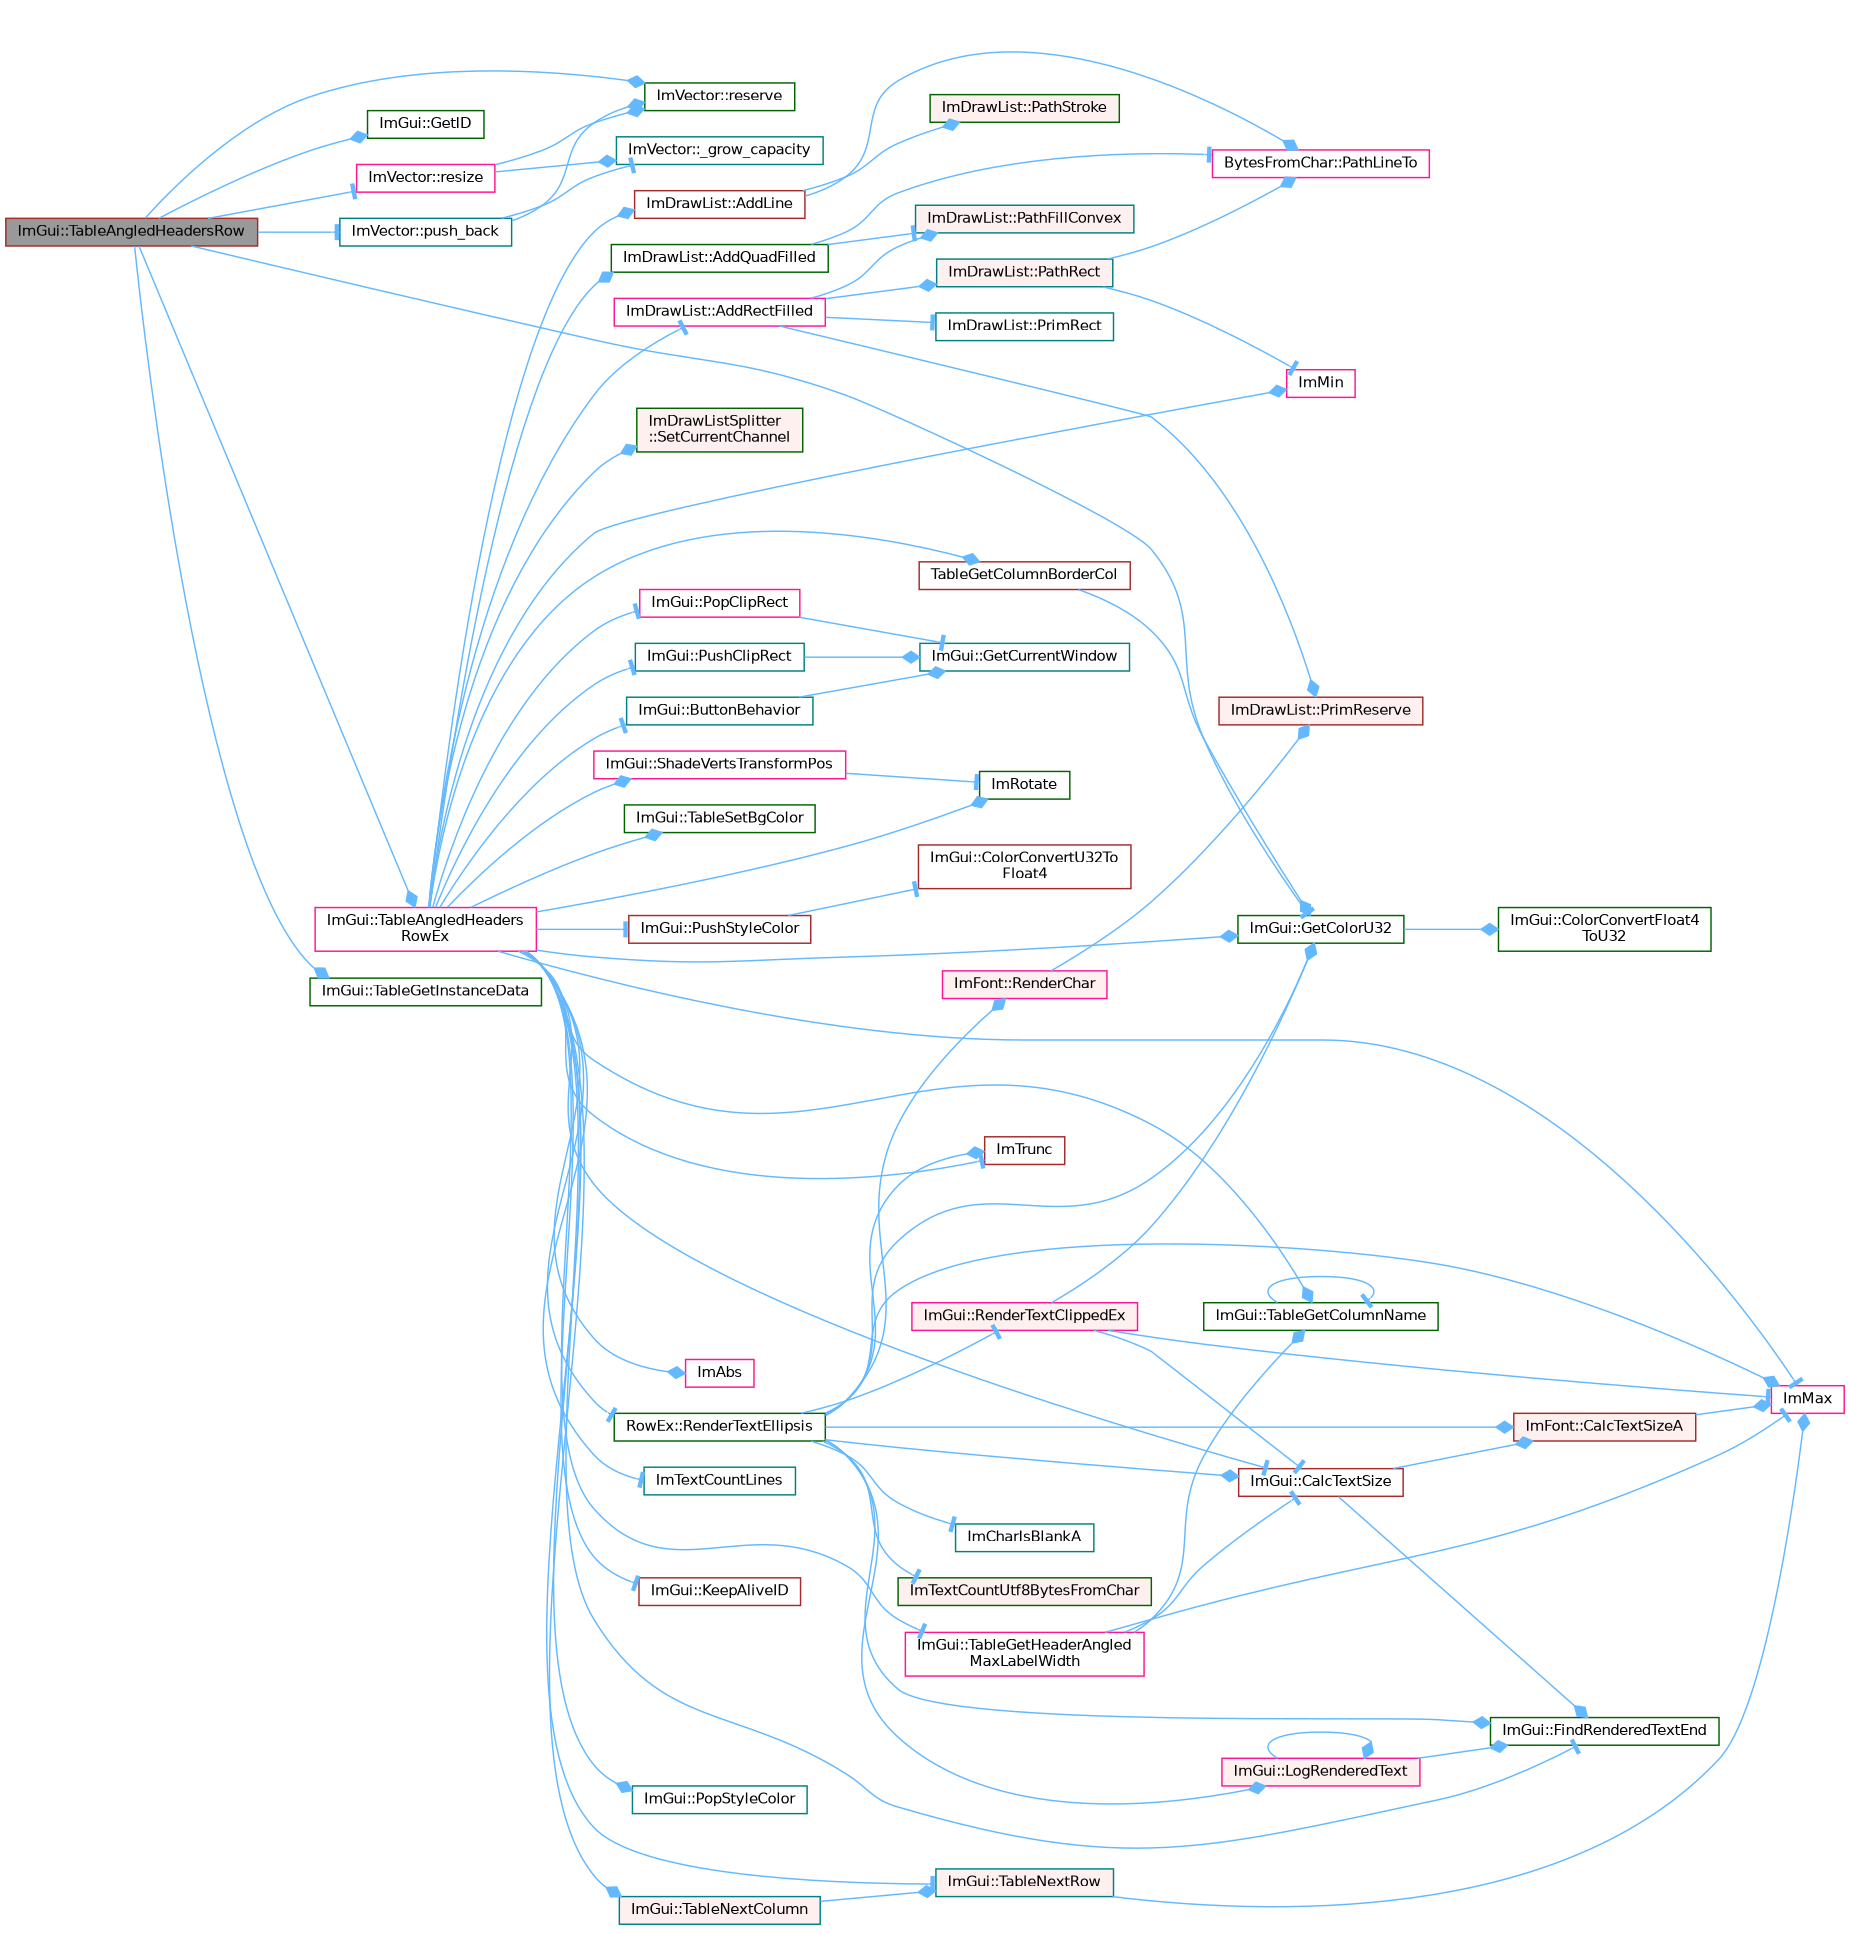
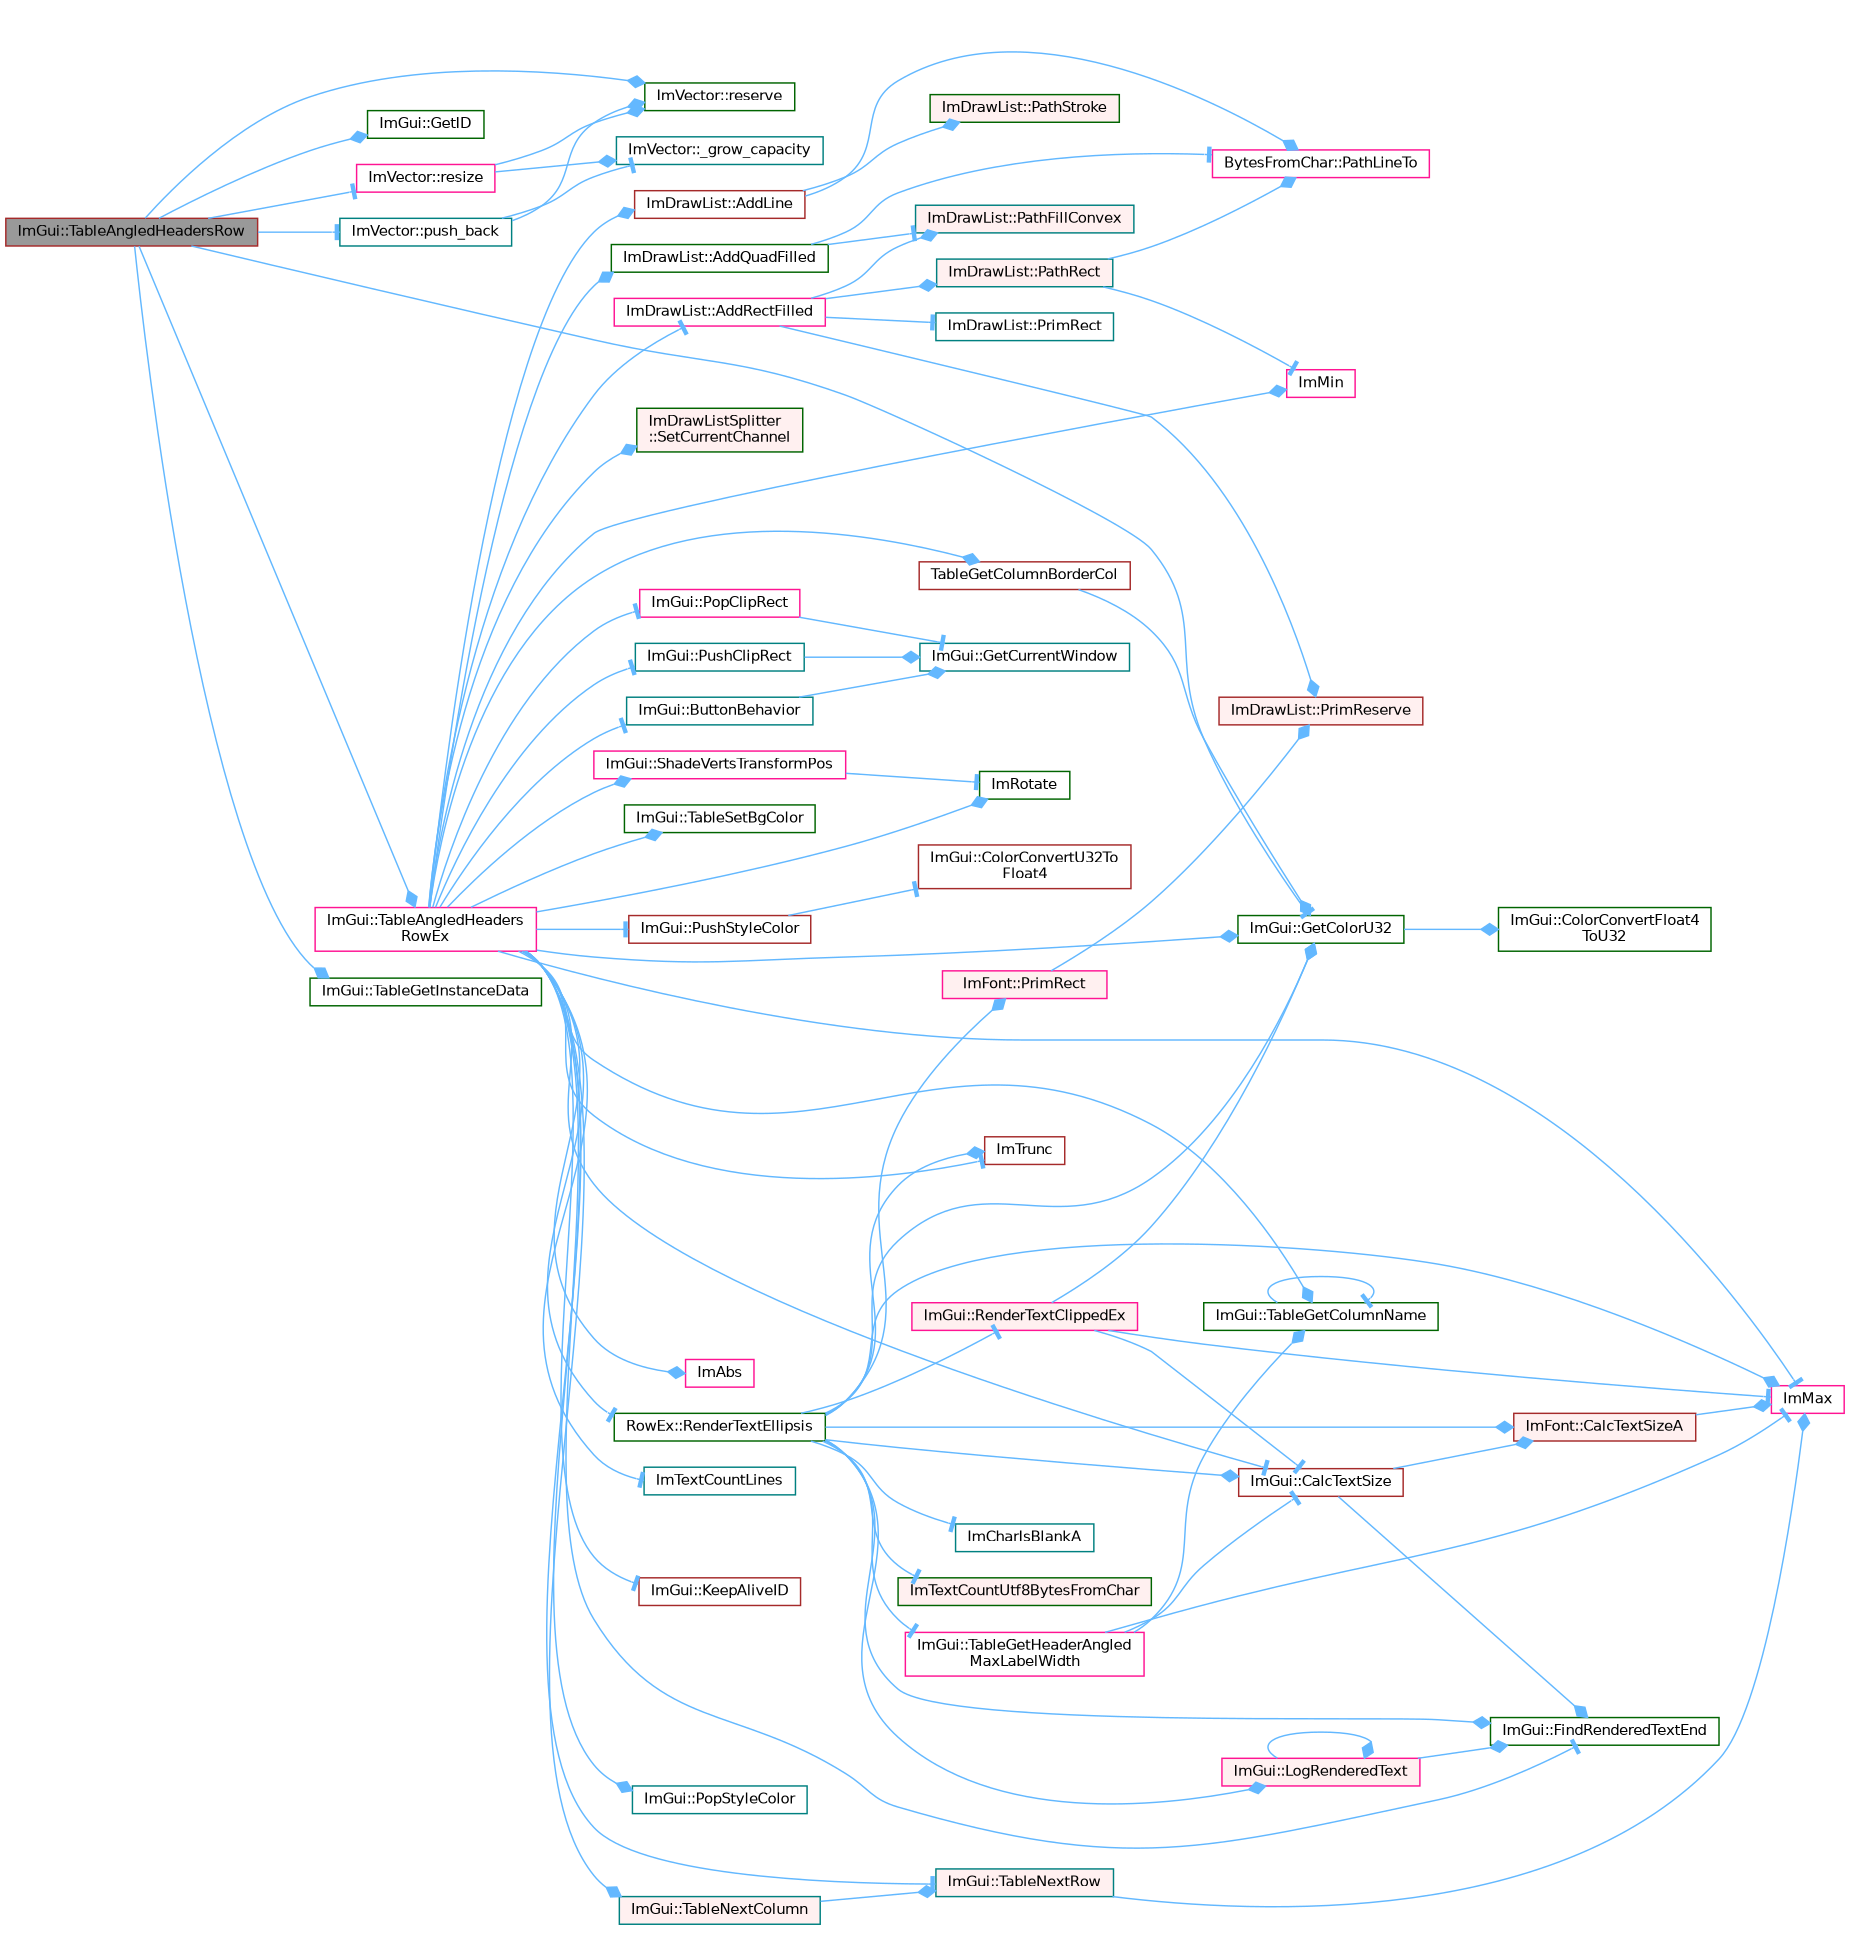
(1025, 985) -> (1025, 985)
(579, 1478) -> (872, 1532)
